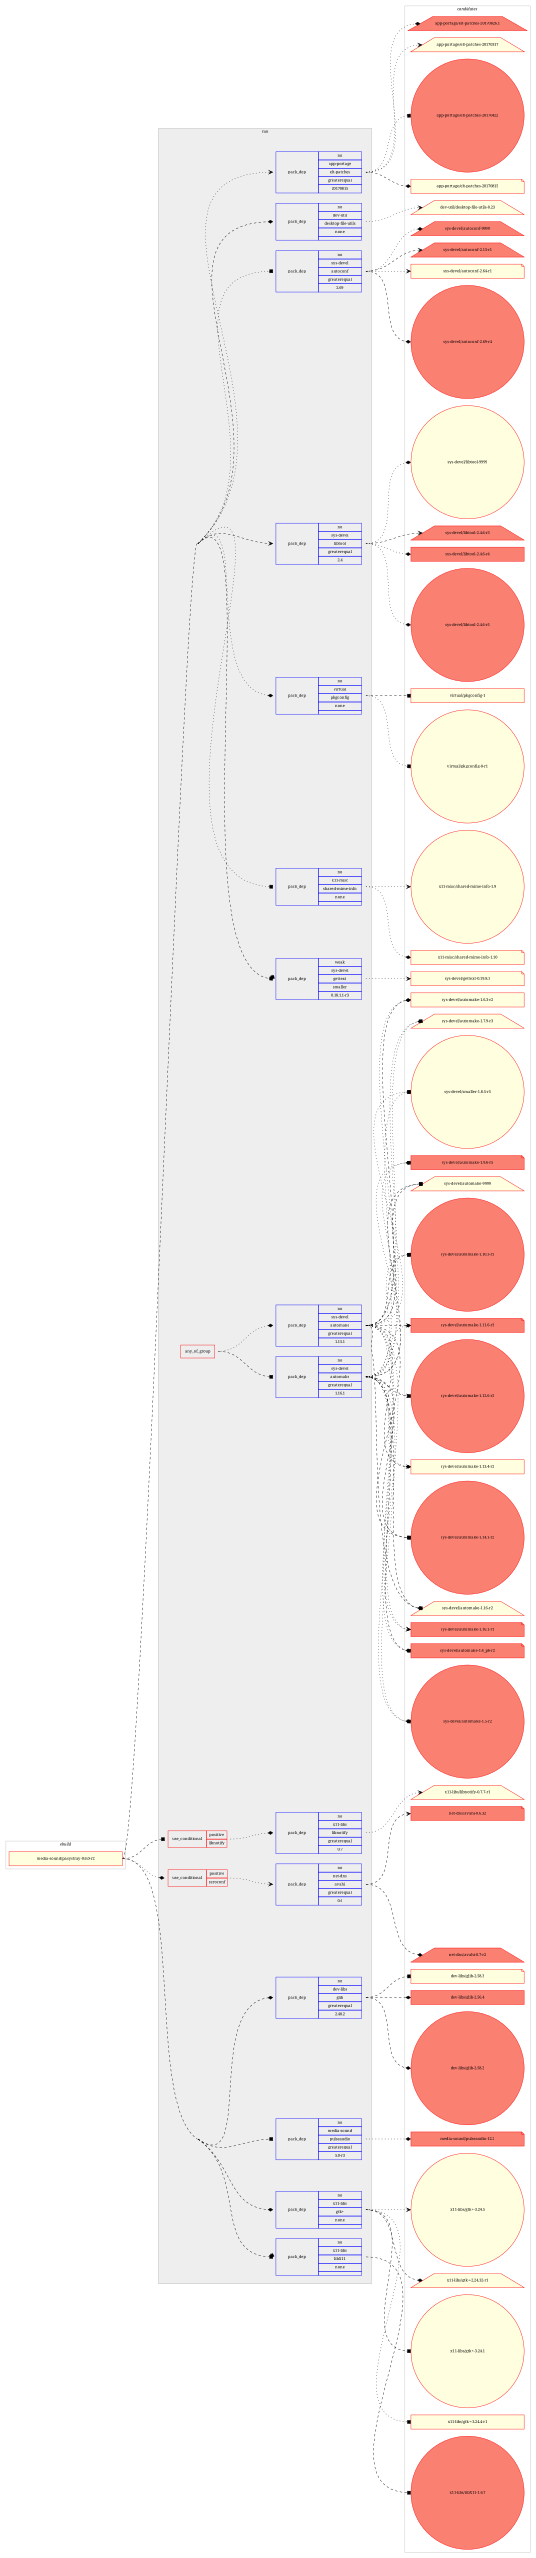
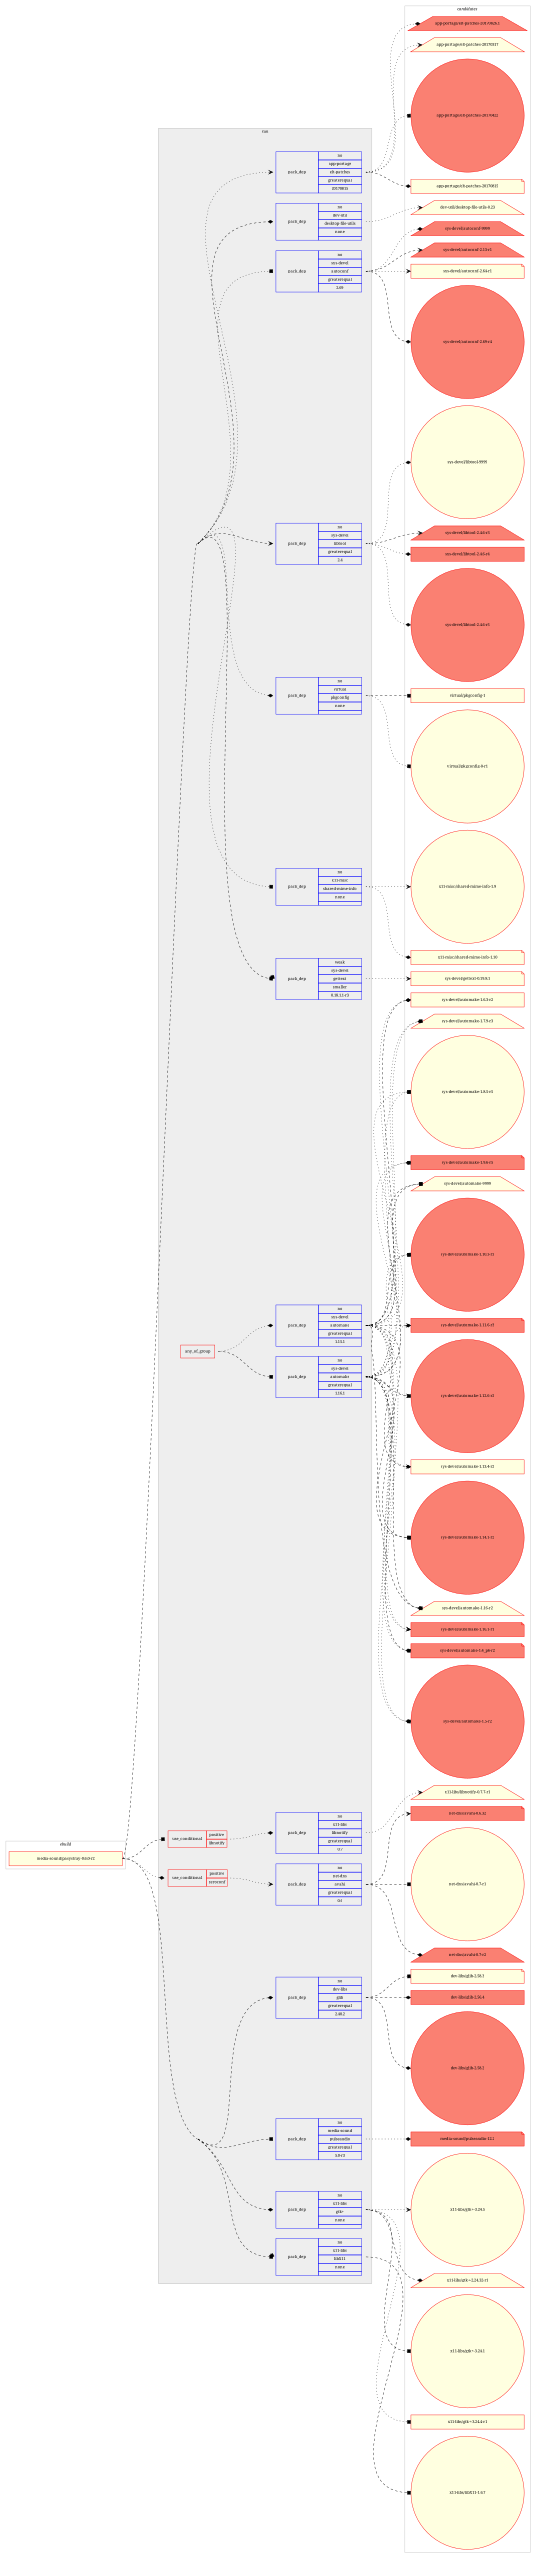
(468, 1092) -> (468, 1092)
none -> (468, 1884)
(468, 2493) -> (468, 2493)
